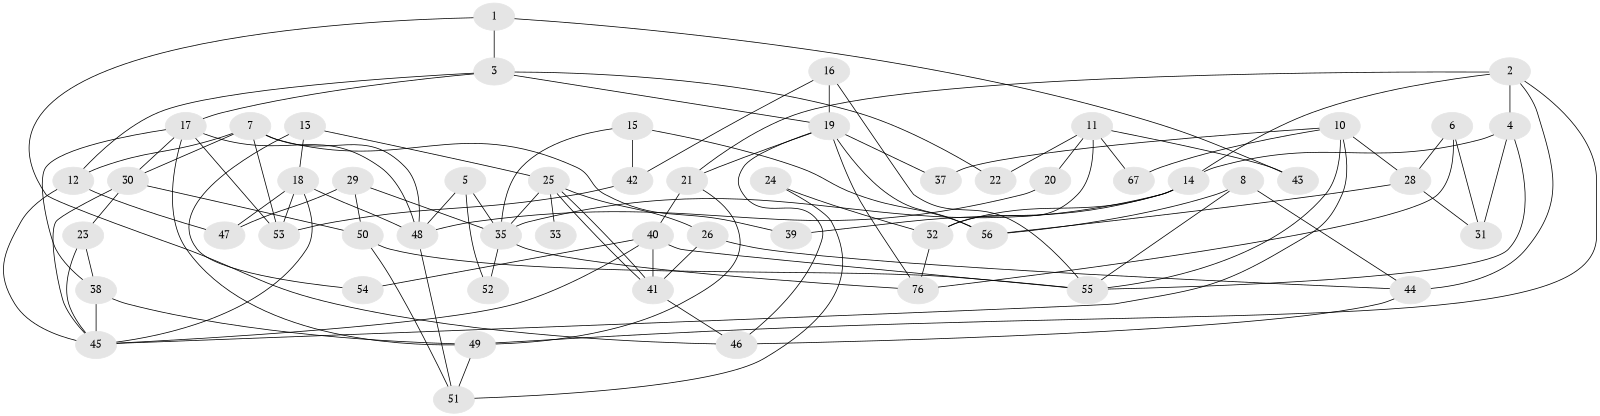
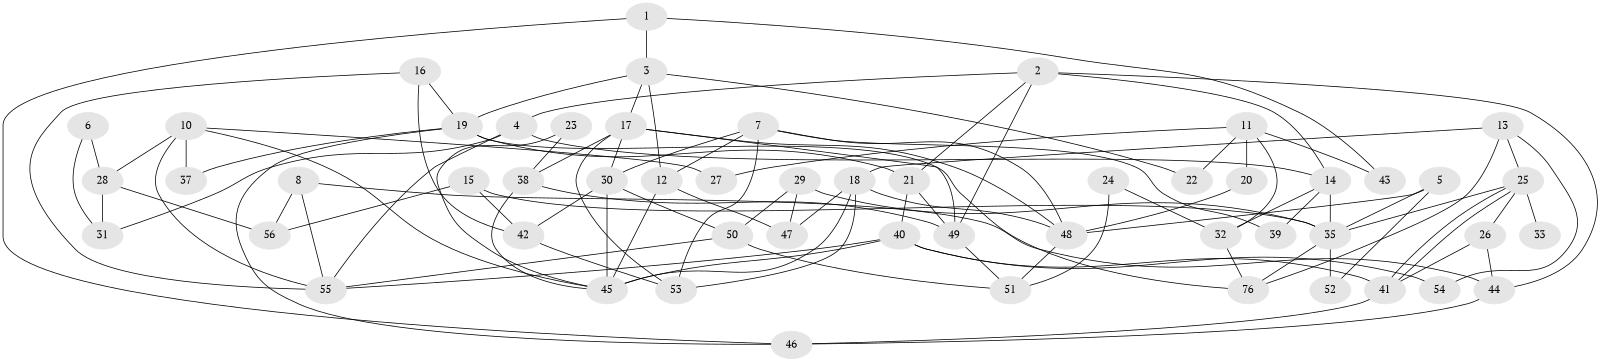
(1134, 181) -> (716, 181)
(894, 198) -> none
(106, 208) -> (562, 210)
(1220, 248) -> (1399, 232)
